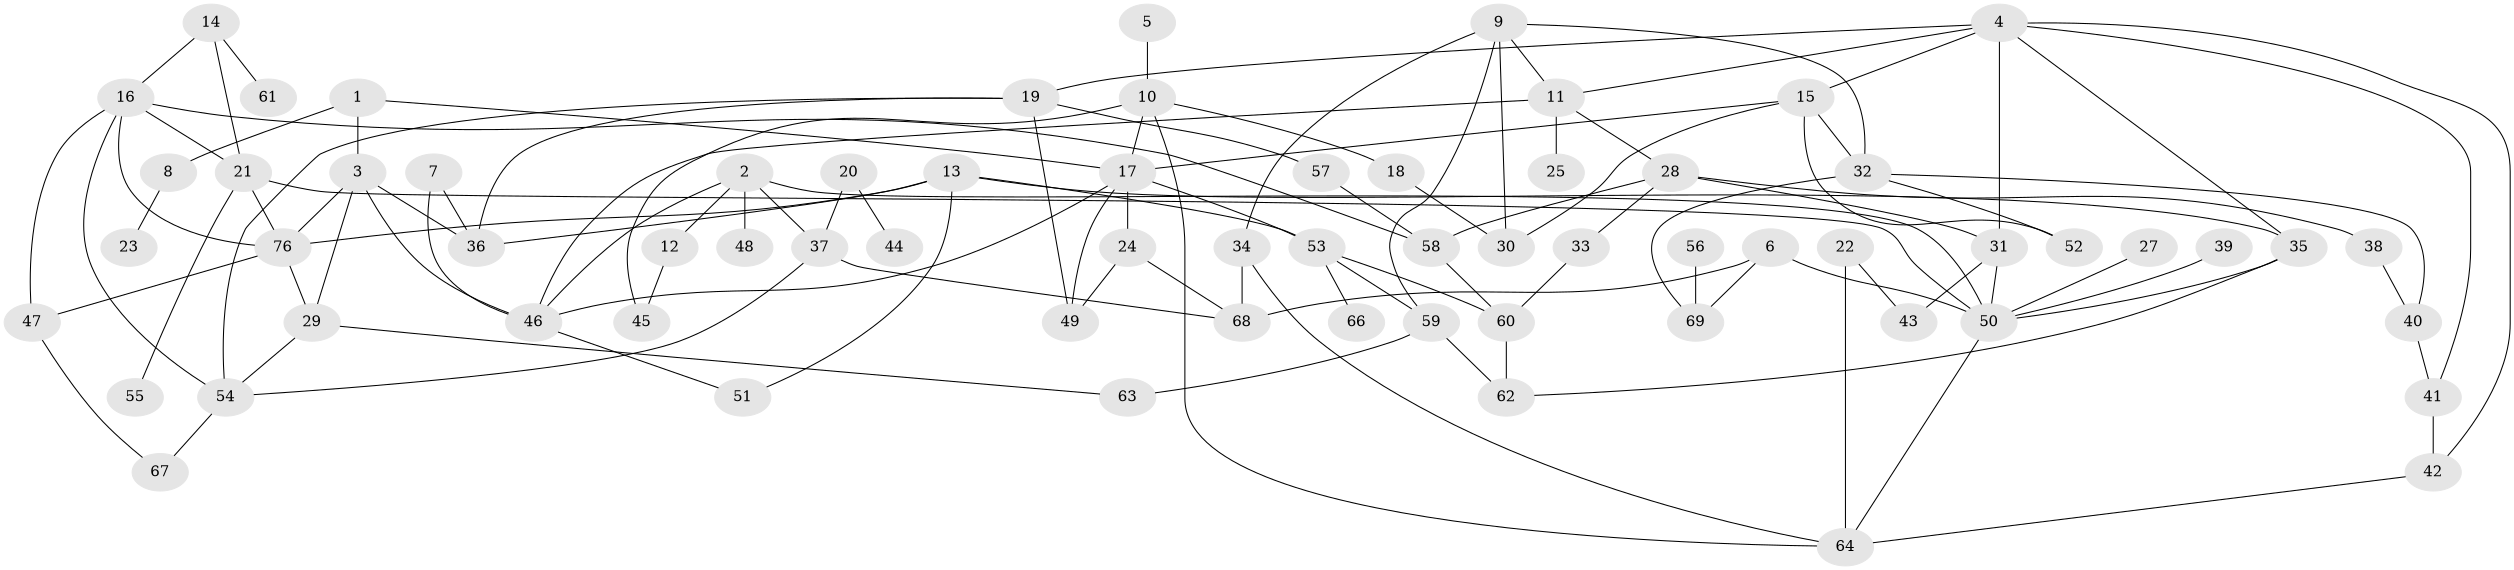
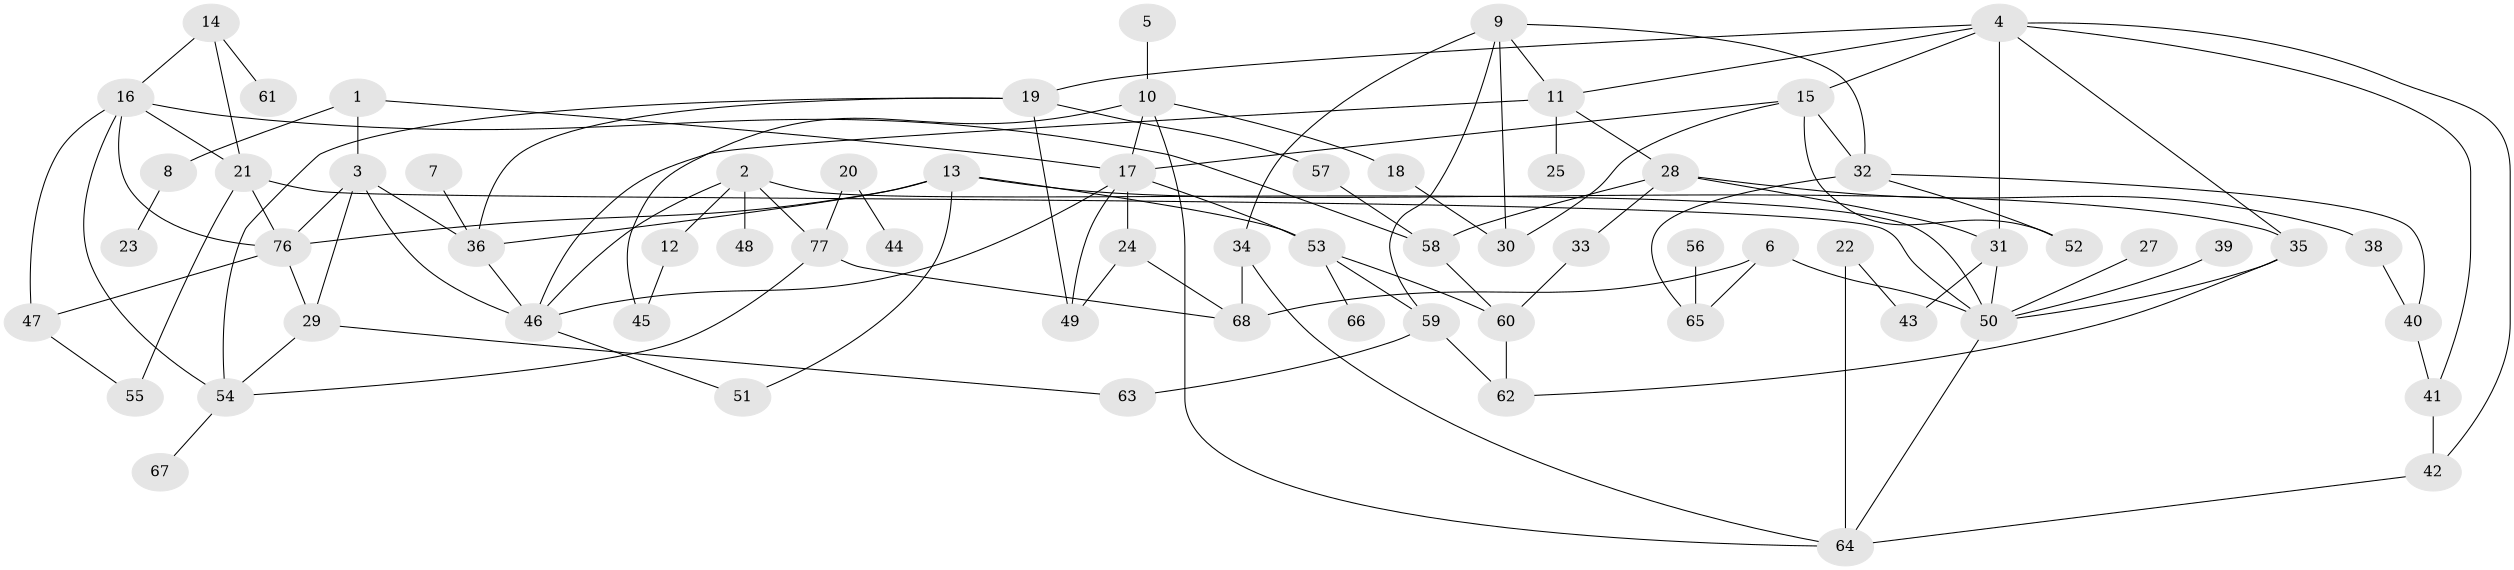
(820, 248) -> (820, 248)
(442, 270) -> (505, 285)
(1696, 322) -> (1696, 322)
(87, 403) -> (84, 360)
